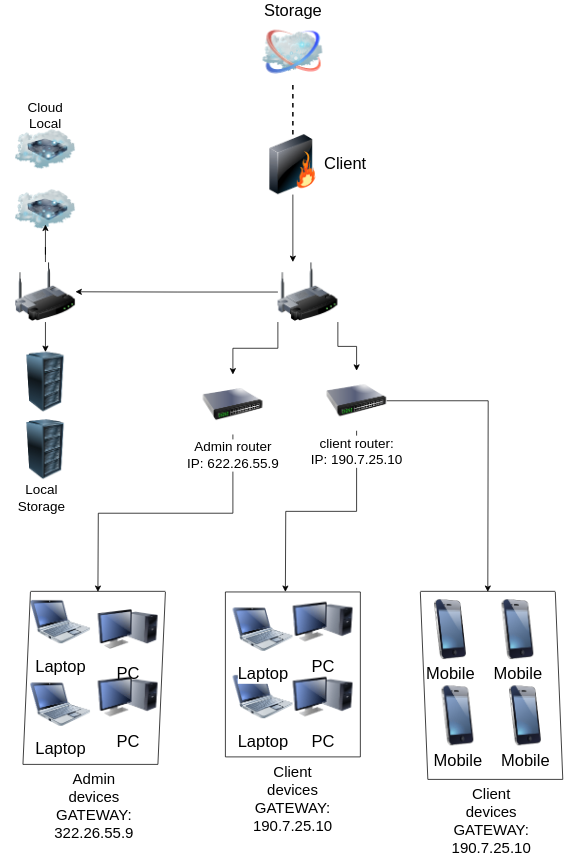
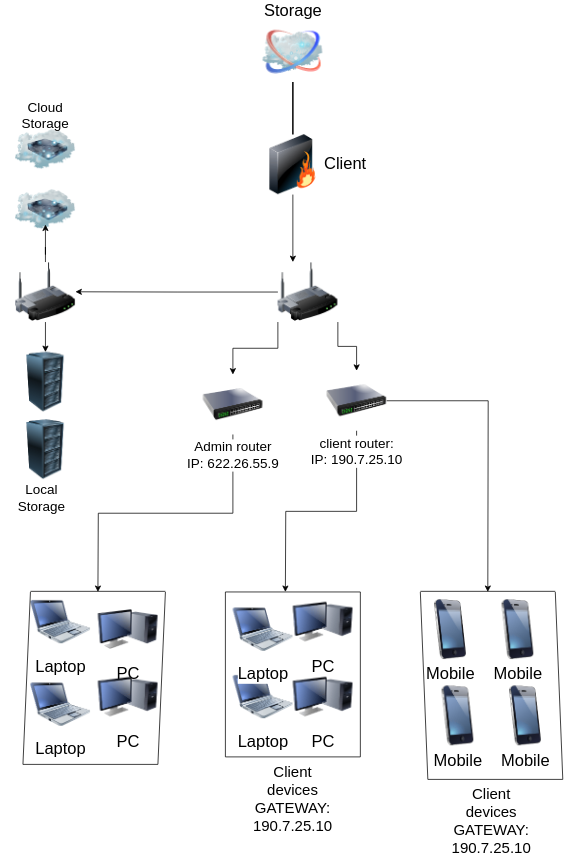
(293, 106) -> (293, 106)
(45, 116) -> (45, 116)
(94, 806) -> none
